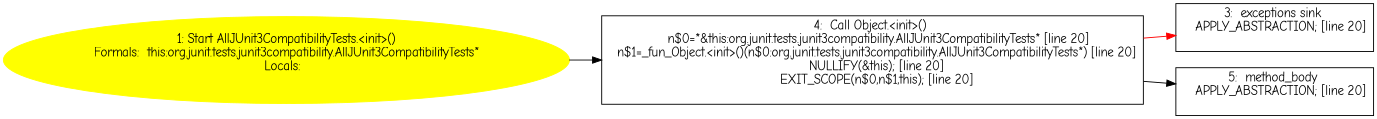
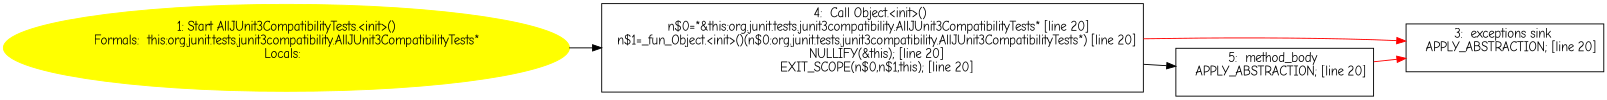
none -> (1385, 61)
